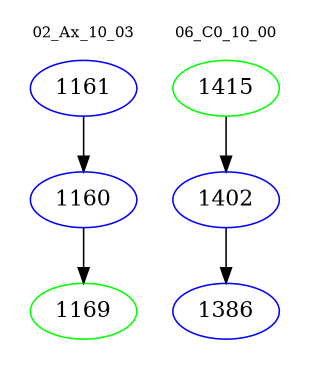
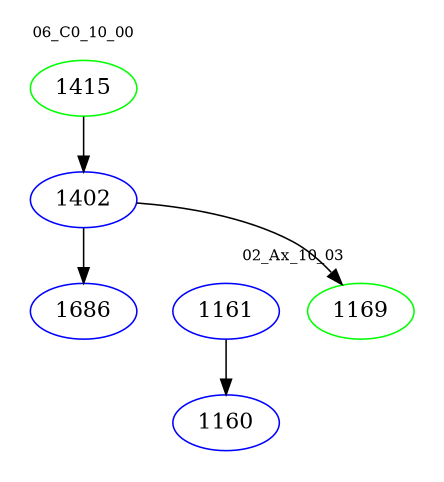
(84, 248) -> (241, 221)
(226, 311) -> (84, 311)
